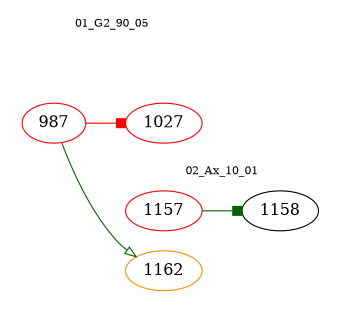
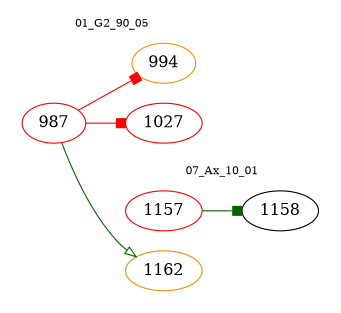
none -> (164, 63)
(222, 171) -> (222, 171)
